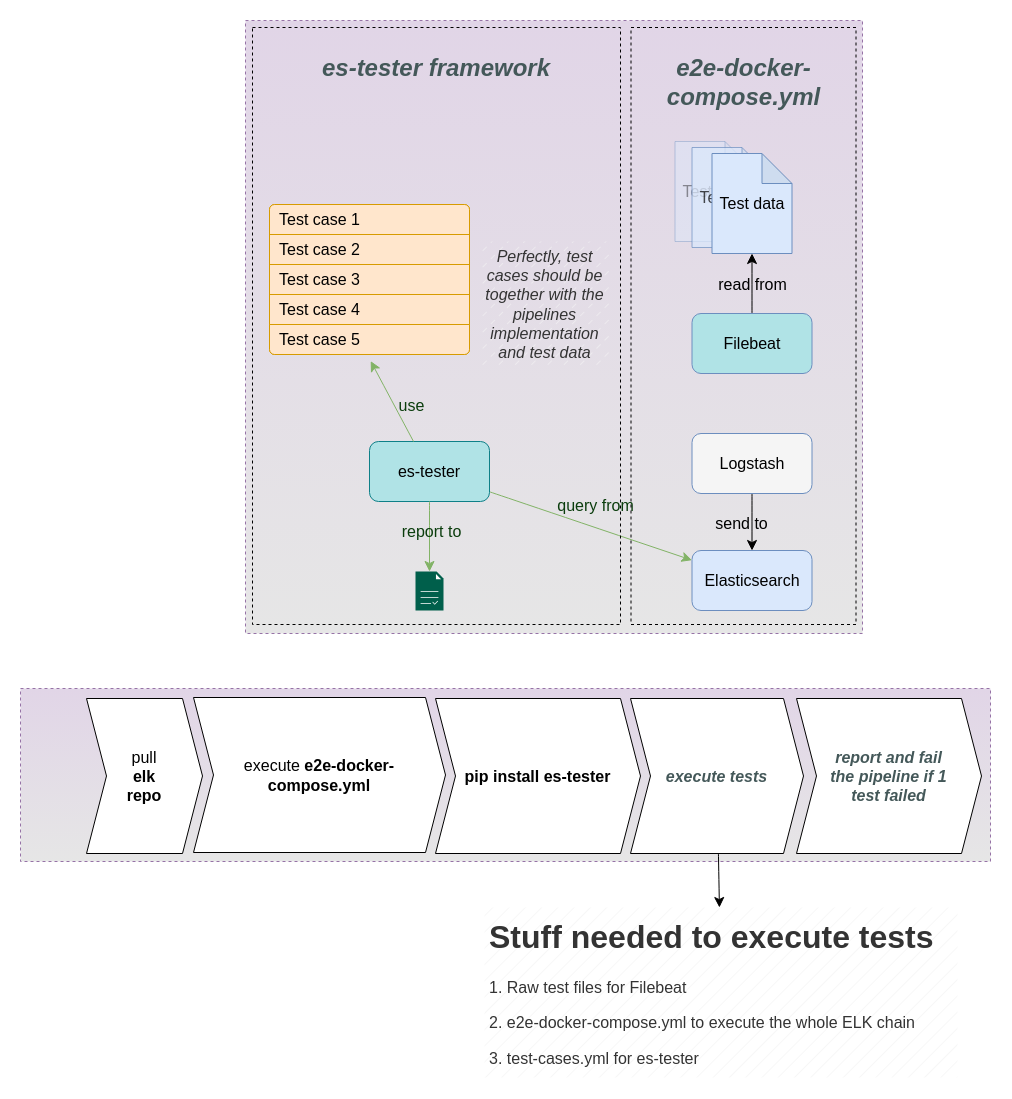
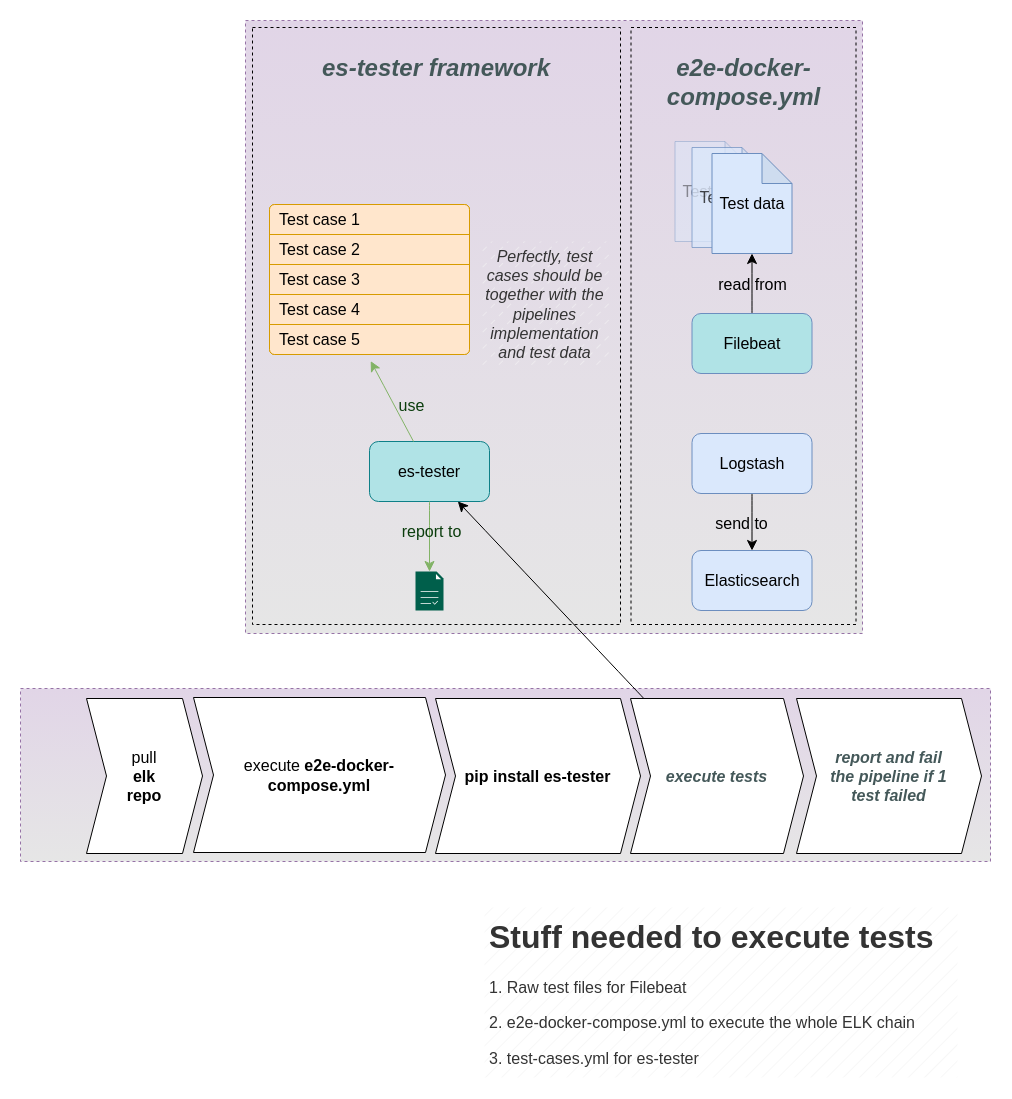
(752, 464) -> (752, 464)
(588, 525) -> none
(719, 876) -> (553, 603)
